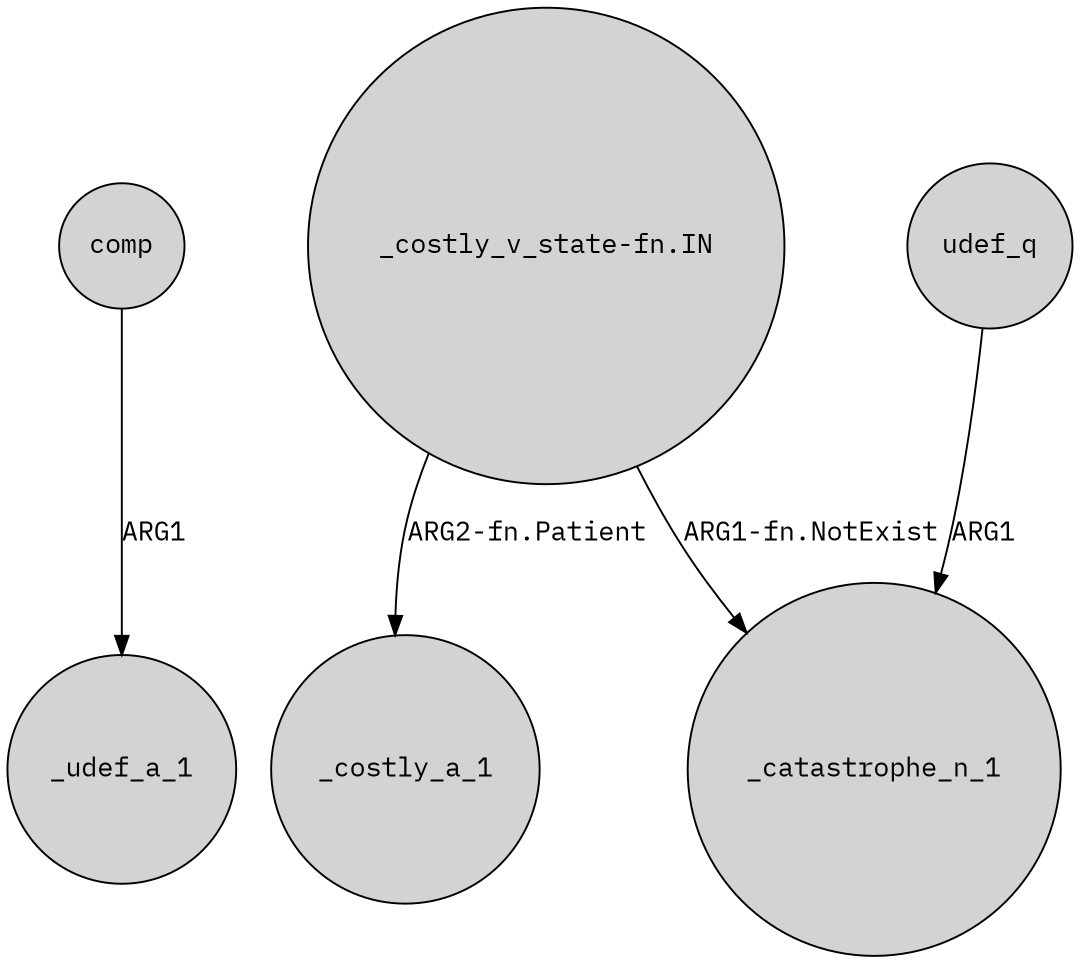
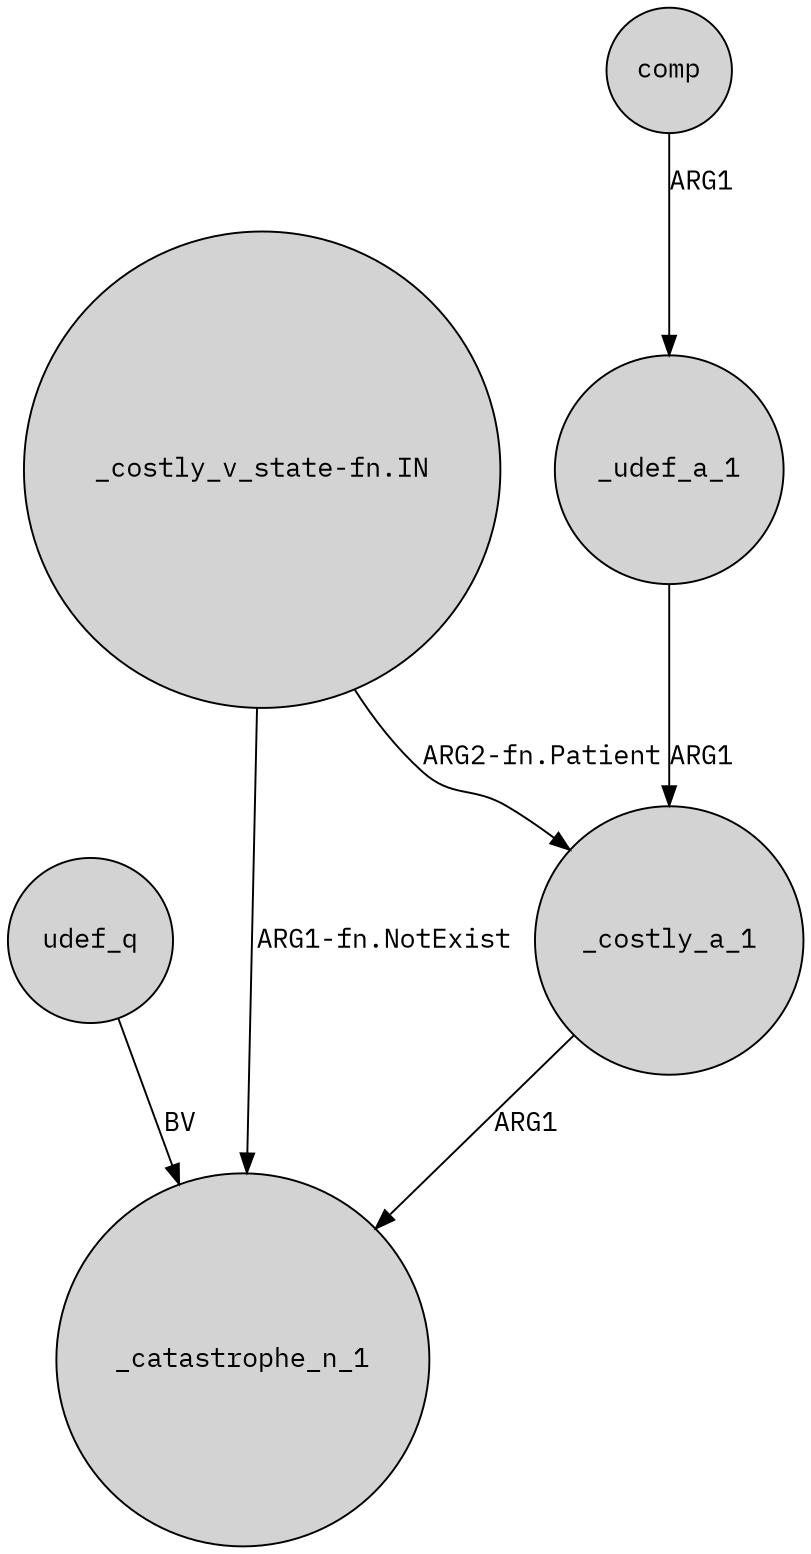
(984, 533) -> (180, 1124)
none -> (669, 685)
none -> (482, 1125)
